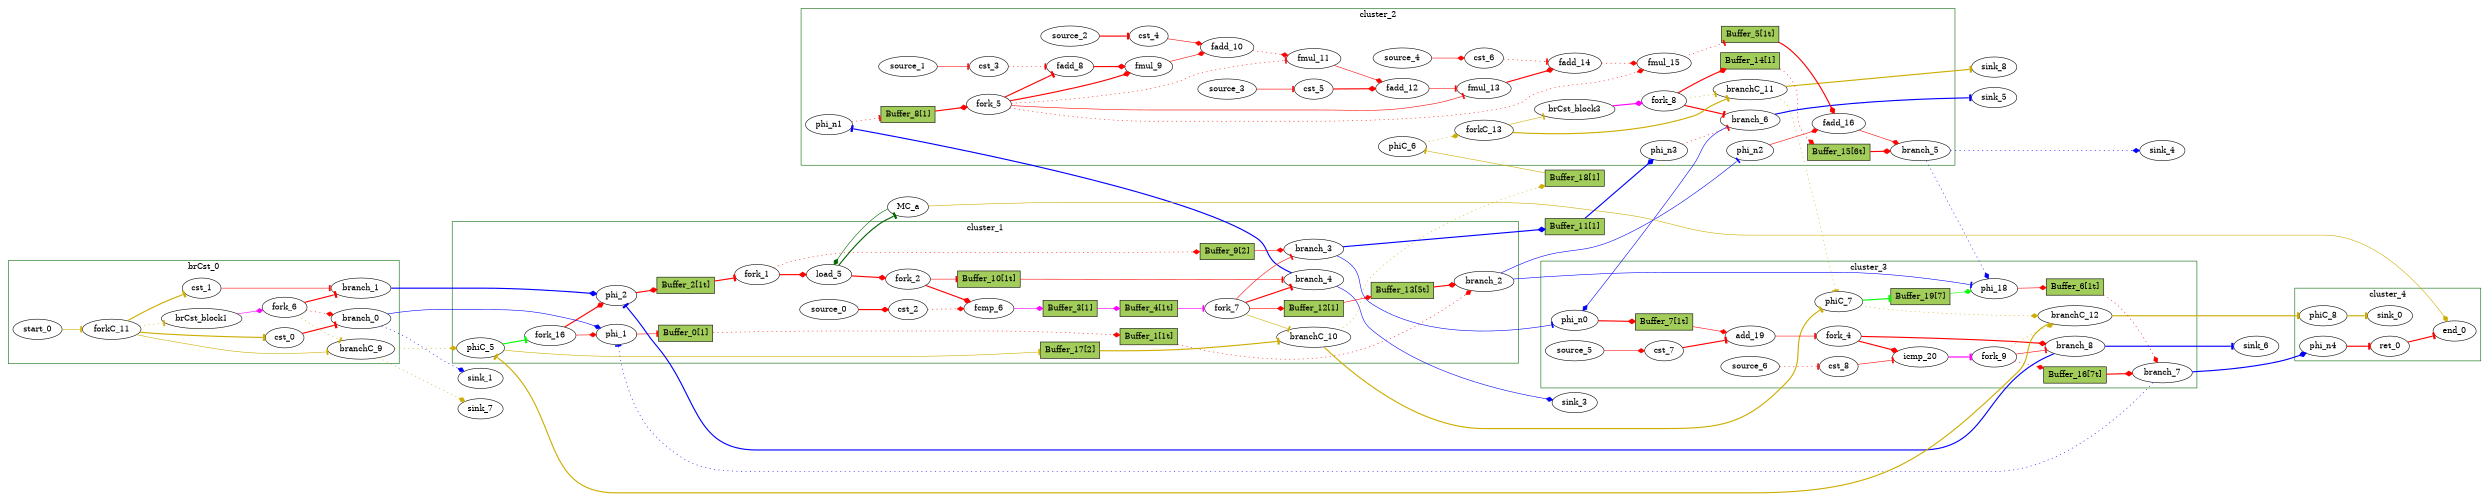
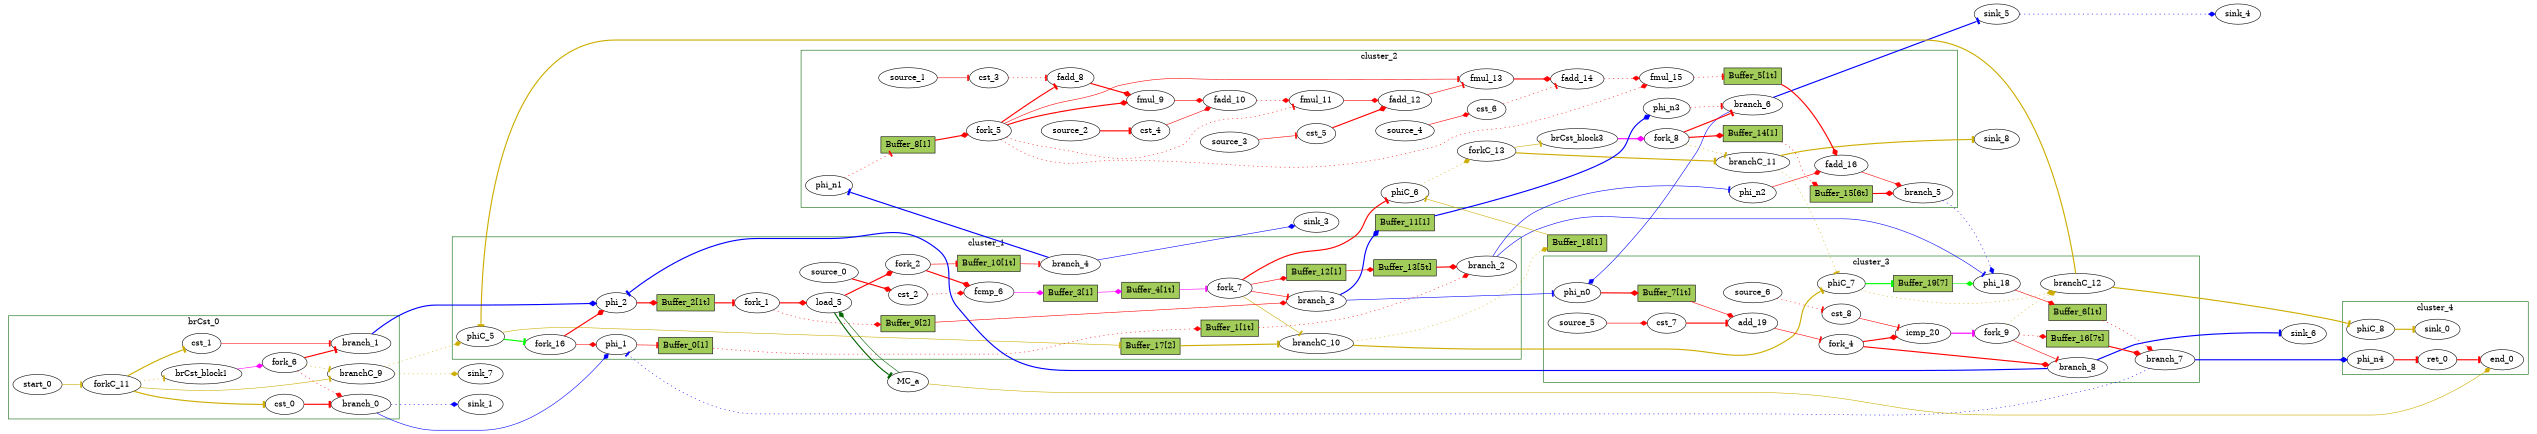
(2042, 151) -> (2114, 14)
(1267, 295) -> (1320, 250)
